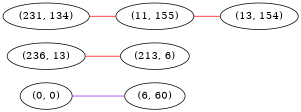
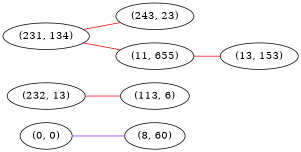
(155, 16) -> (155, 56)
none -> (155, 16)
(259, 16) -> (259, 56)
(46, 56) -> (46, 96)
(155, 56) -> (155, 96)
(155, 96) -> (155, 136)
